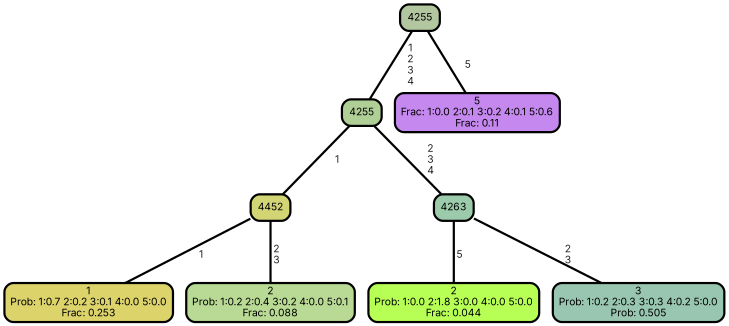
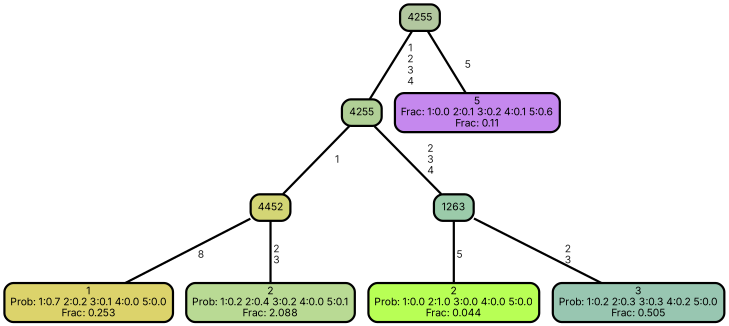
(454, 208) -> (454, 208)
(200, 255) -> (200, 255)
(271, 303) -> (271, 303)
(454, 303) -> (454, 303)
(639, 303) -> (639, 303)
